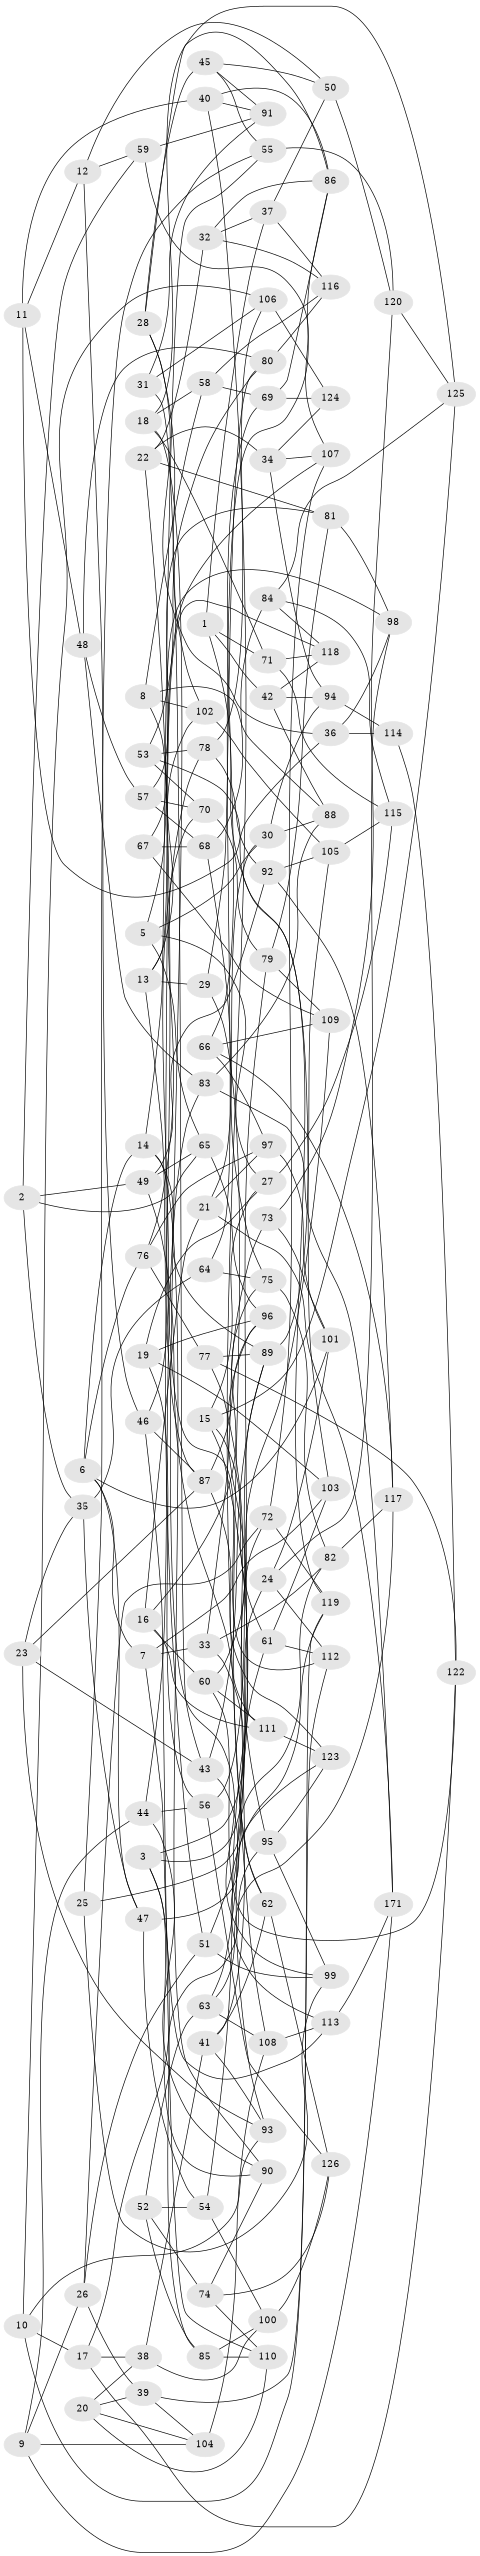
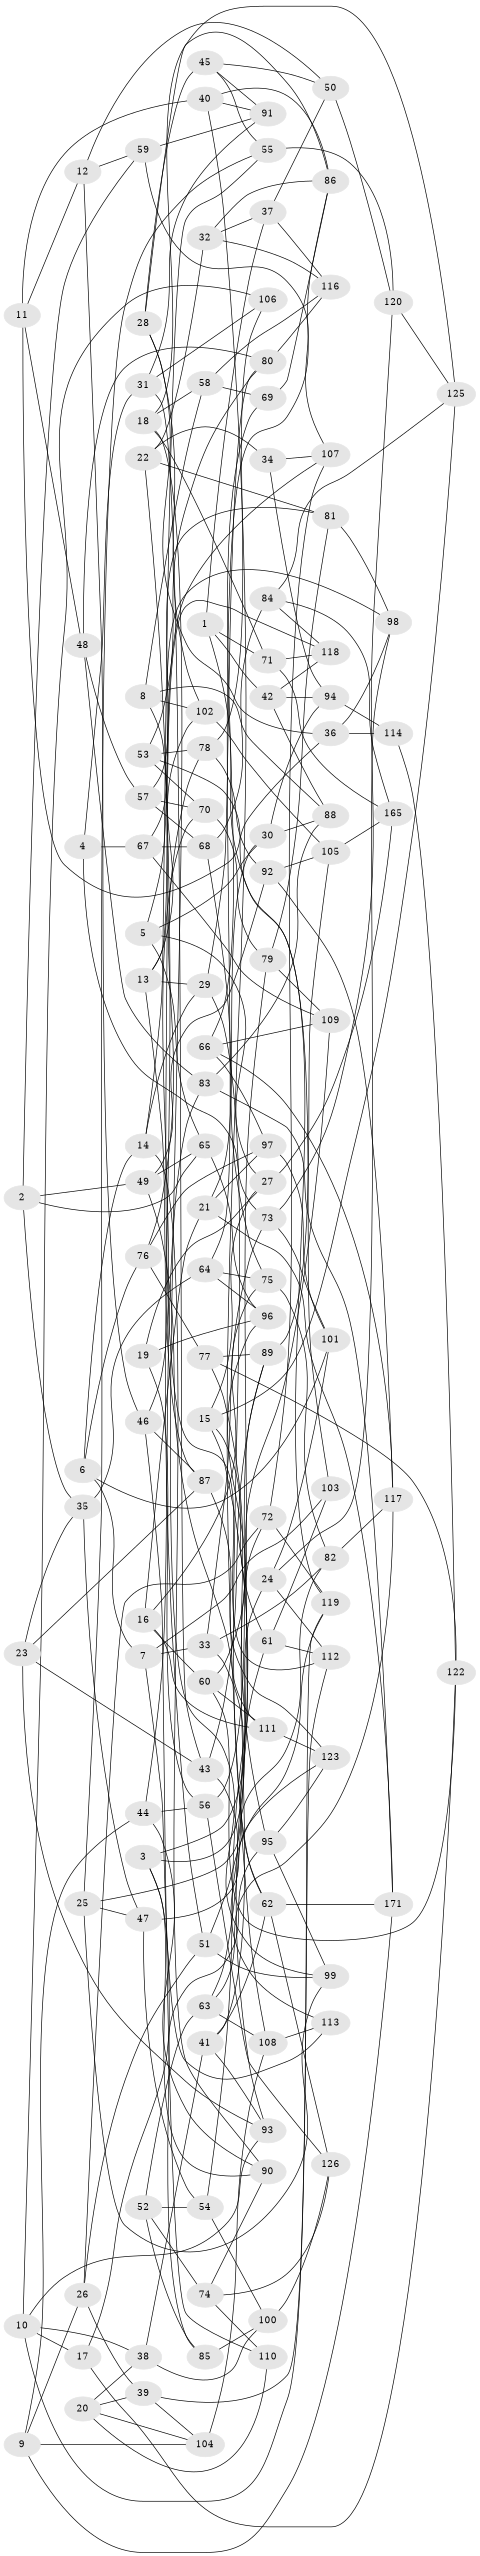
(331, 398) -> none
(394, 814) -> (394, 814)
none -> (83, 847)
(188, 1291) -> (163, 1062)
(232, 1397) -> (237, 1293)
(254, 1425) -> none
(119, 1704) -> (113, 1912)
(365, 1965) -> (330, 1904)
(108, 2357) -> (86, 2335)
(235, 2357) -> none
